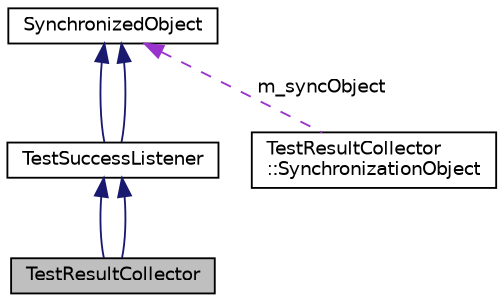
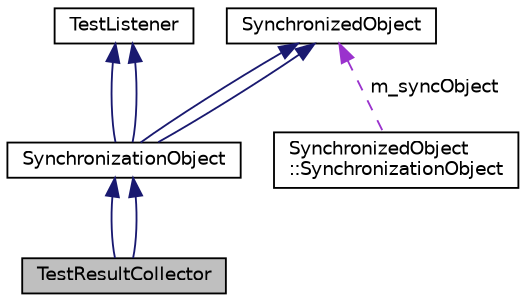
none -> (124, 26)
(113, 160) -> (124, 160)
(374, 160) -> (396, 160)
